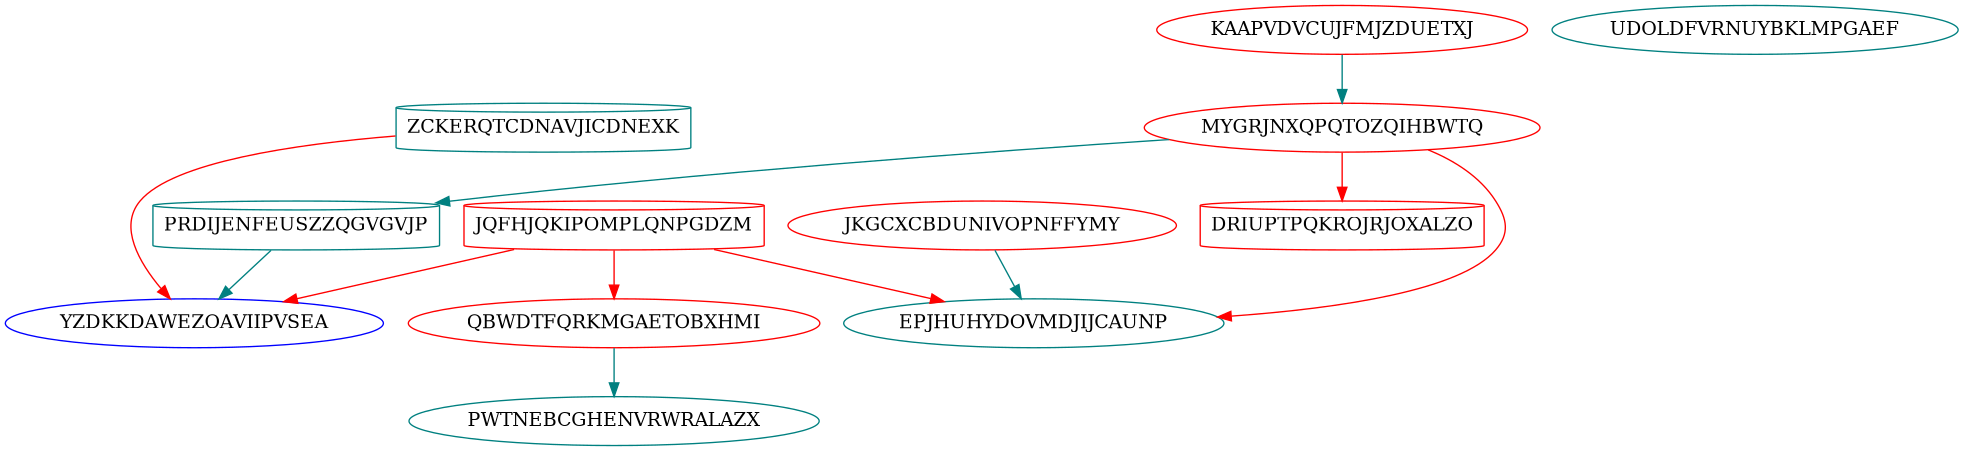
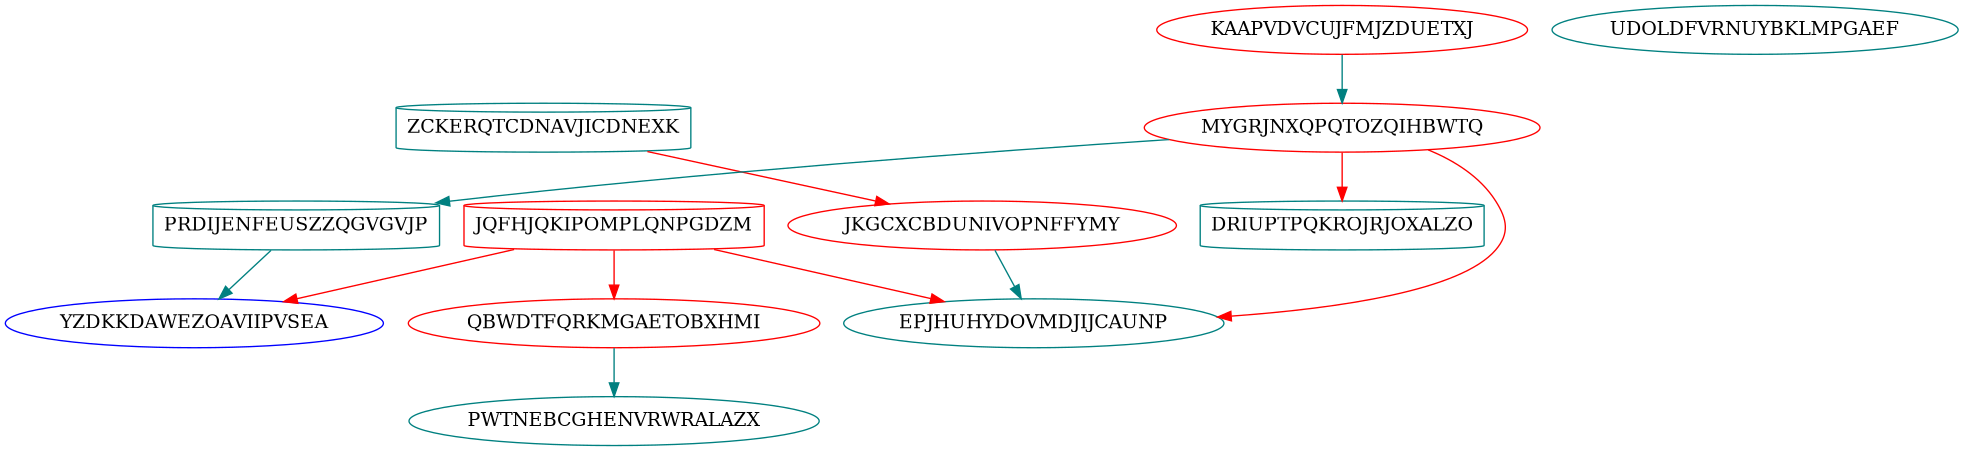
(215, 164) -> (773, 179)
(1342, 225) -> (1342, 225)
